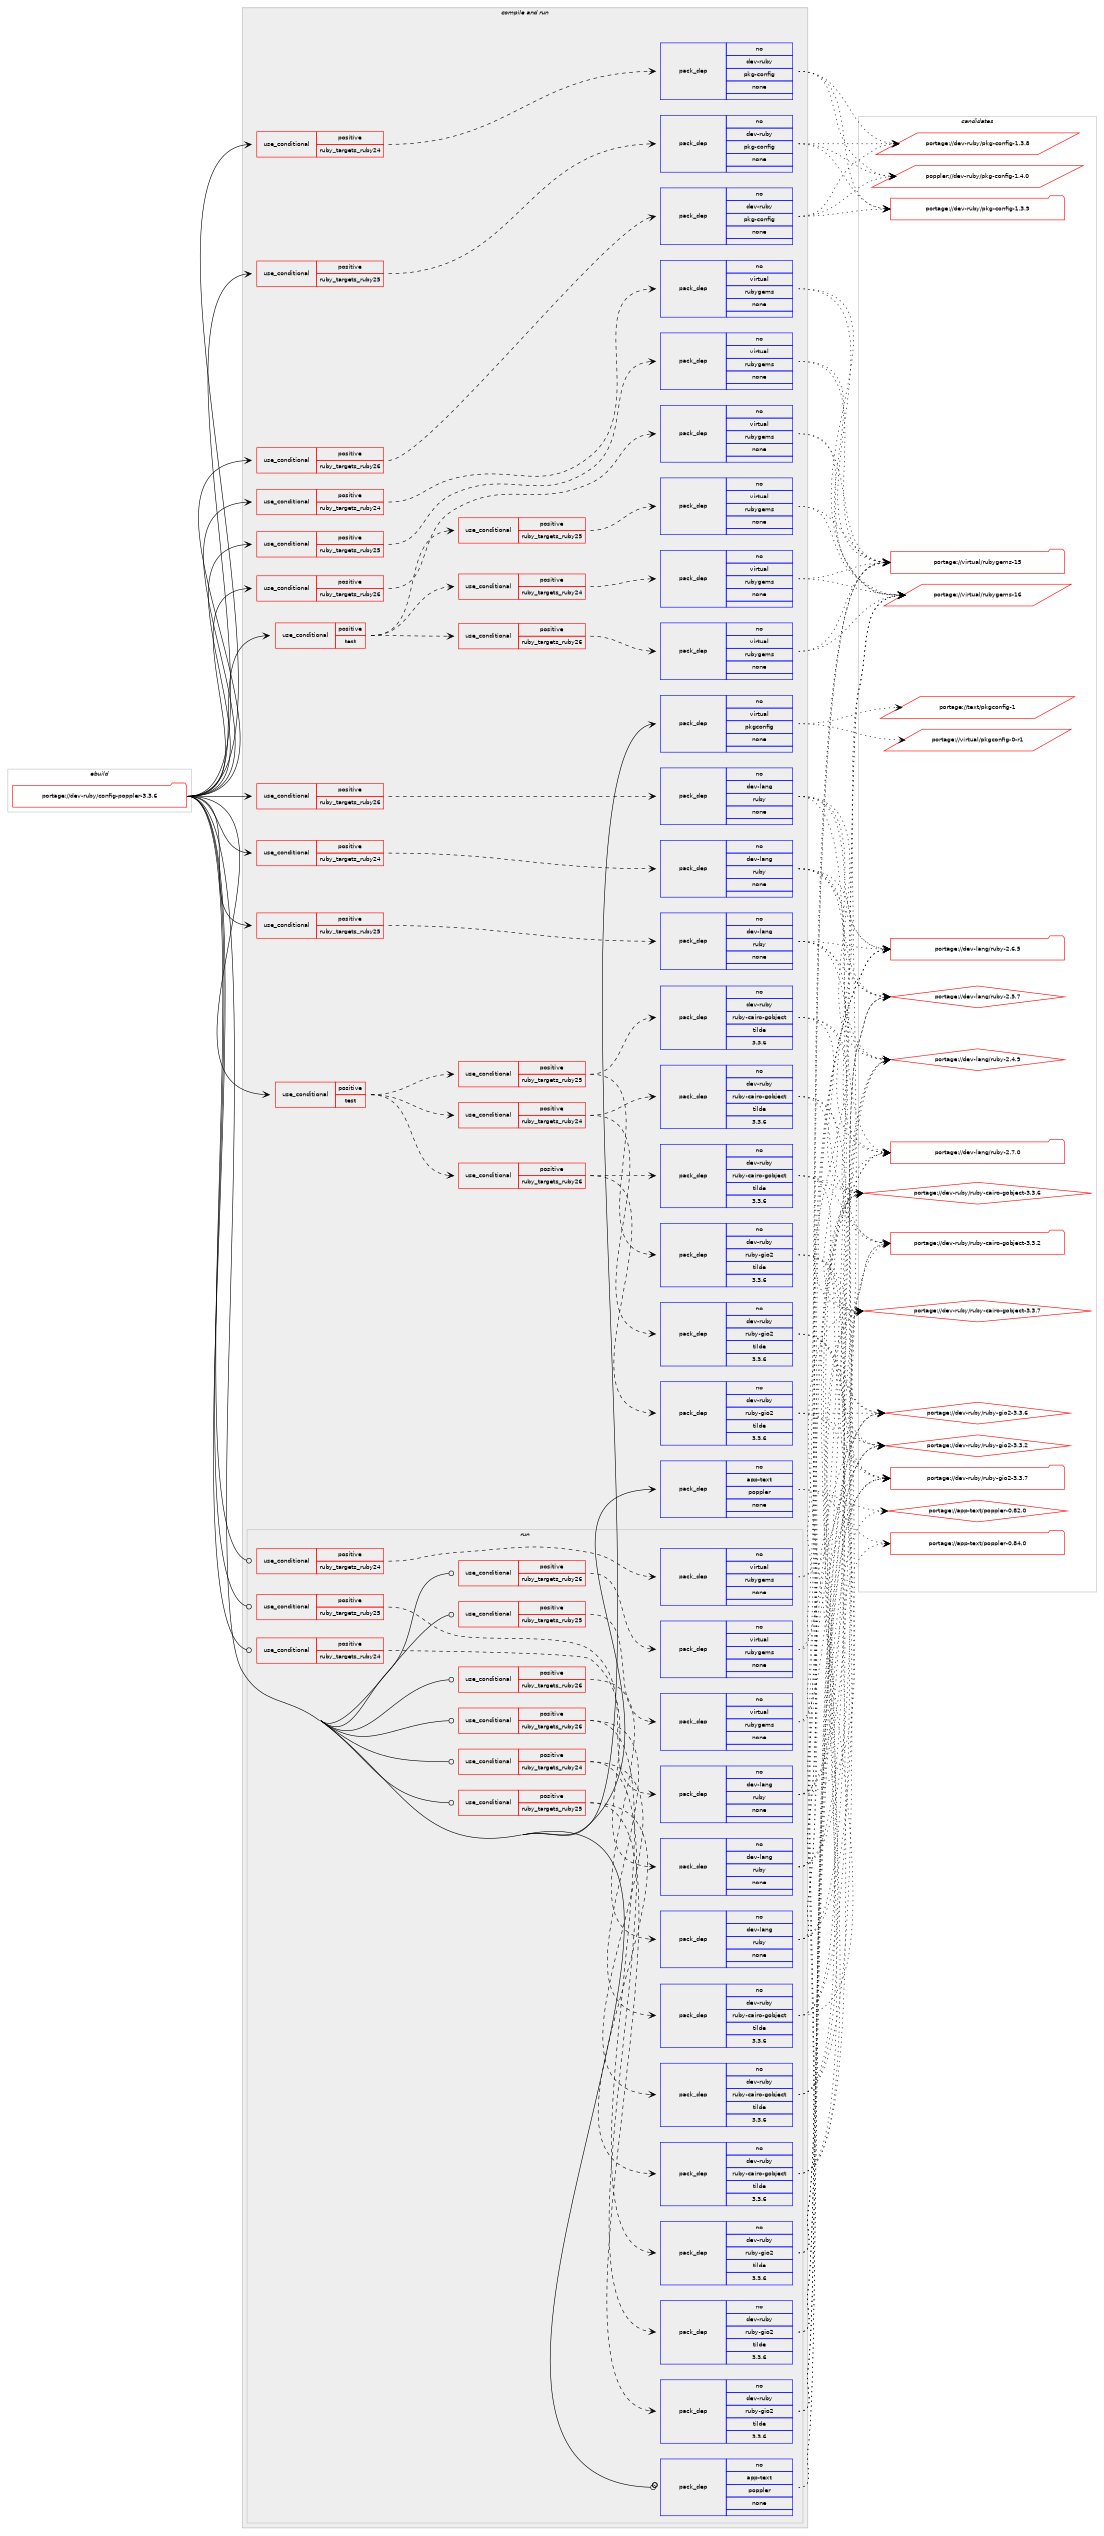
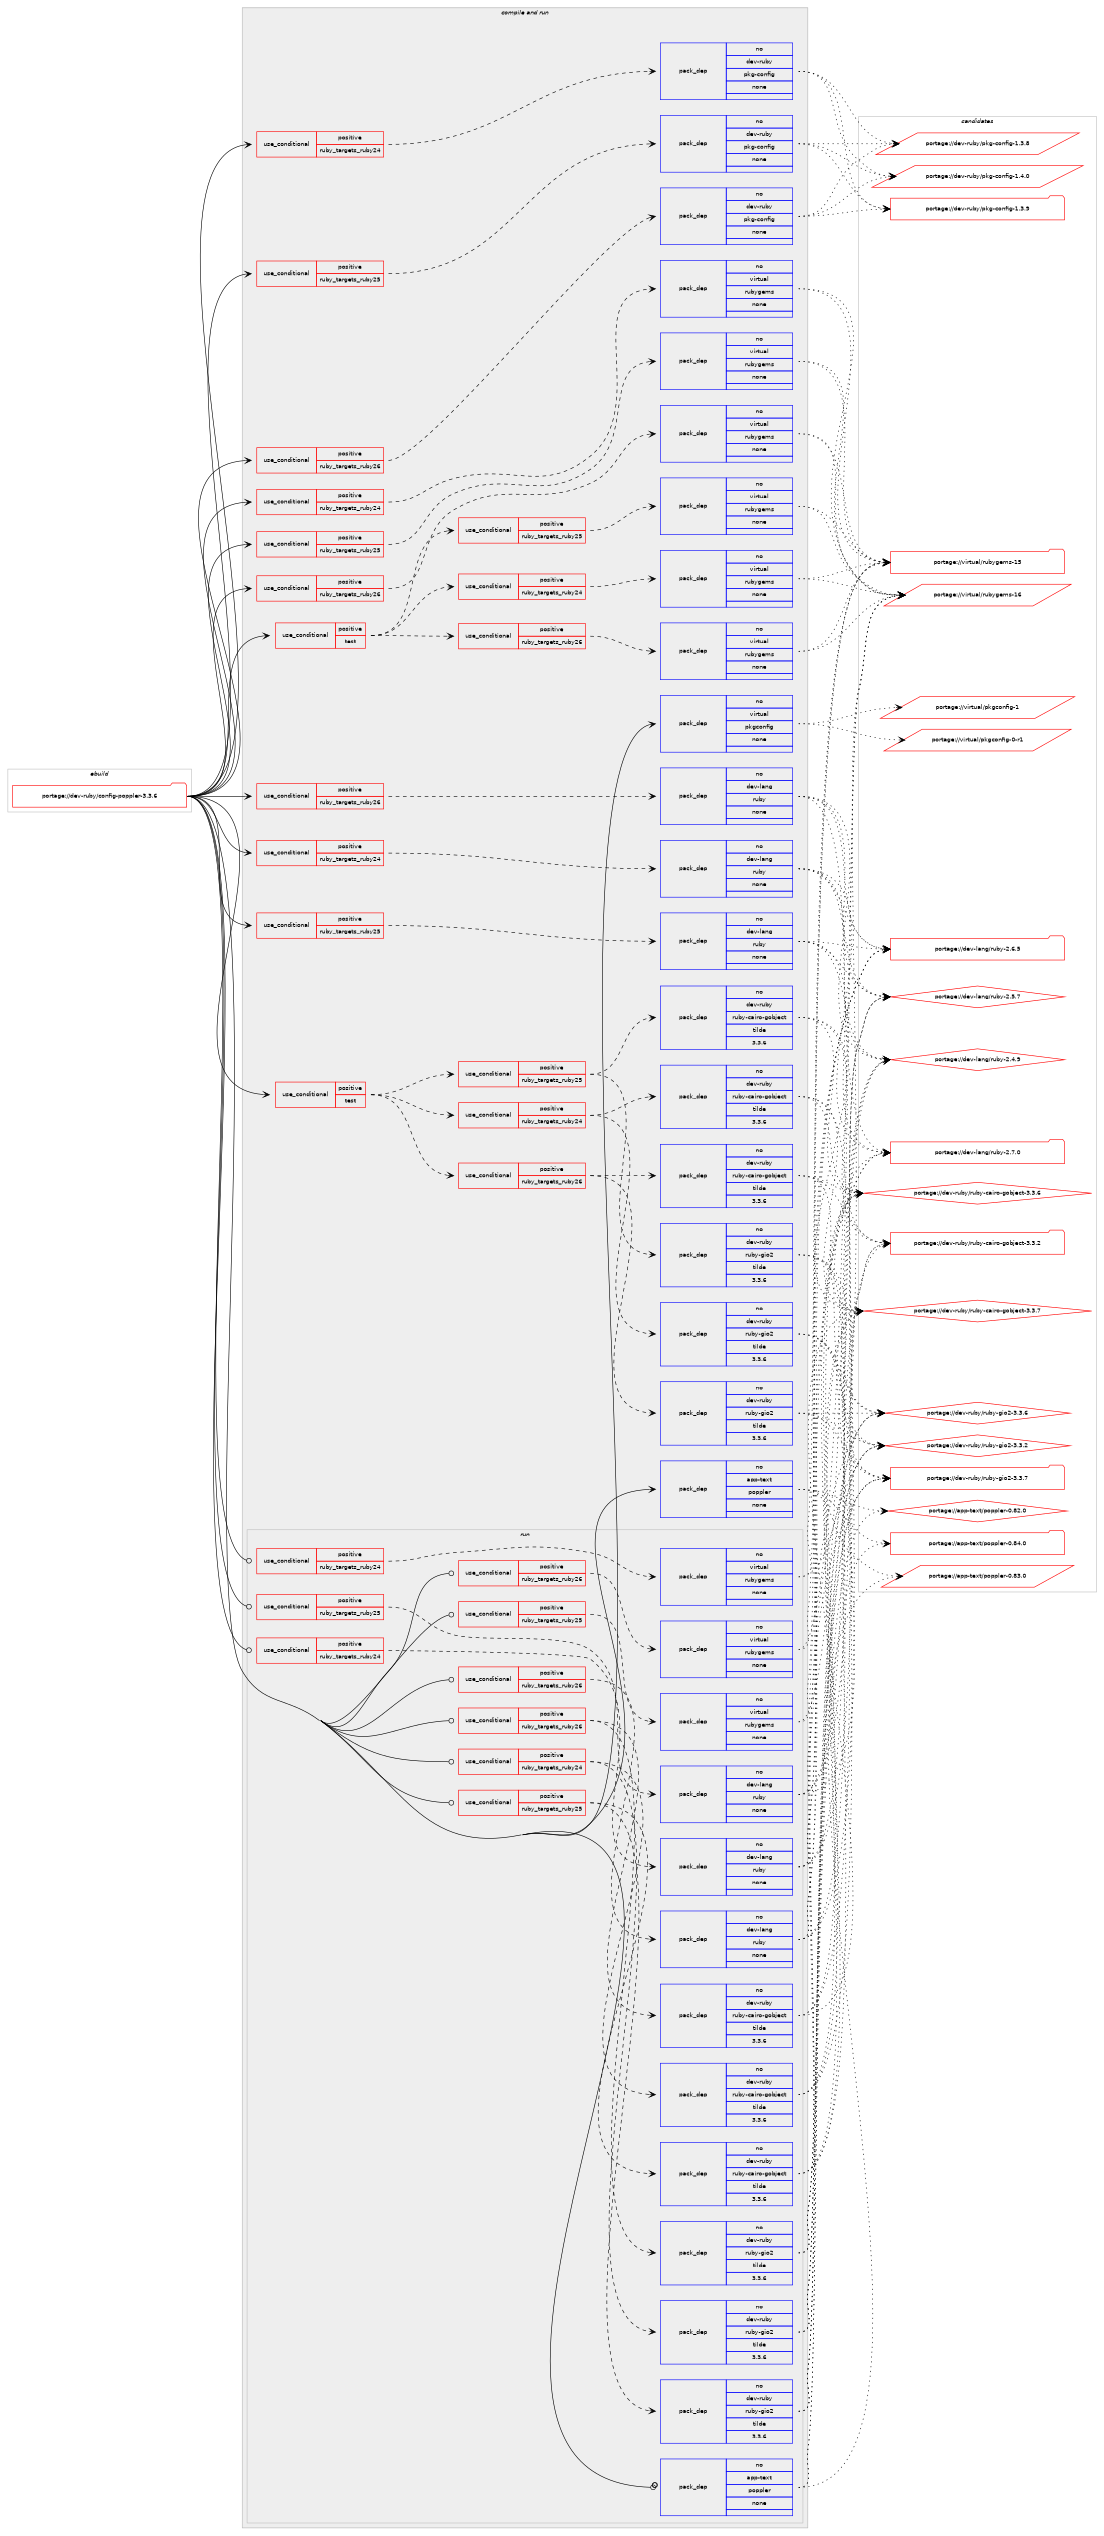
(978, 176) -> (978, 176)
(978, 707) -> (978, 707)
none -> (978, 1576)
